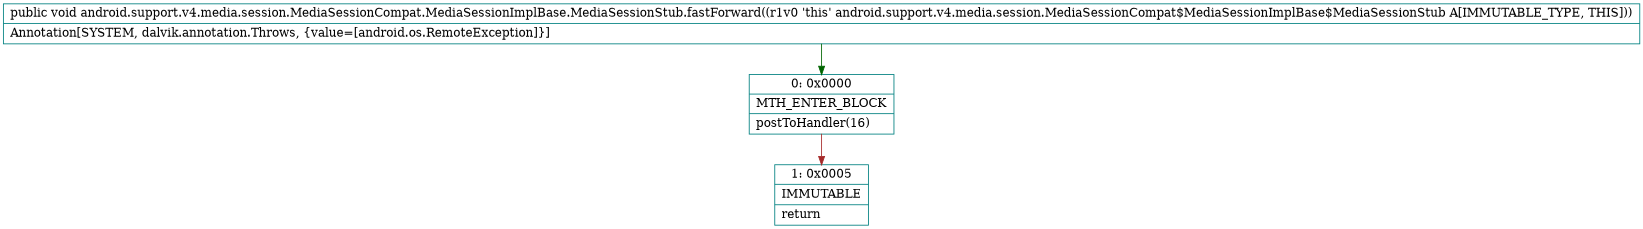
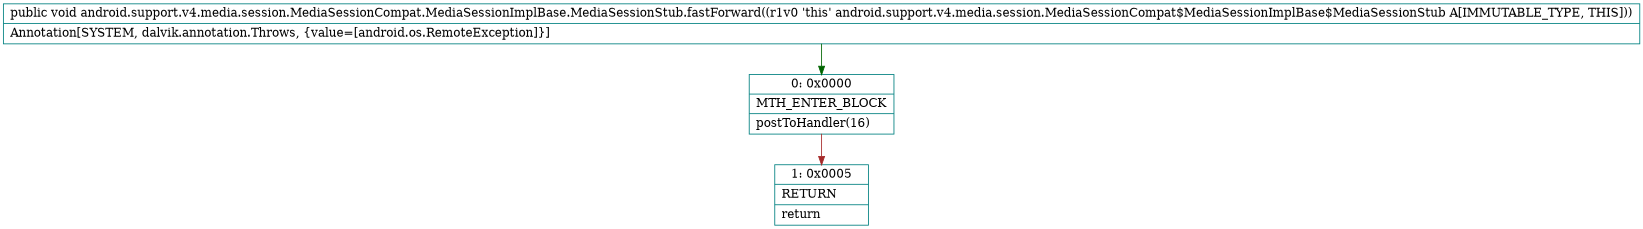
(822, 194) -> (809, 194)
